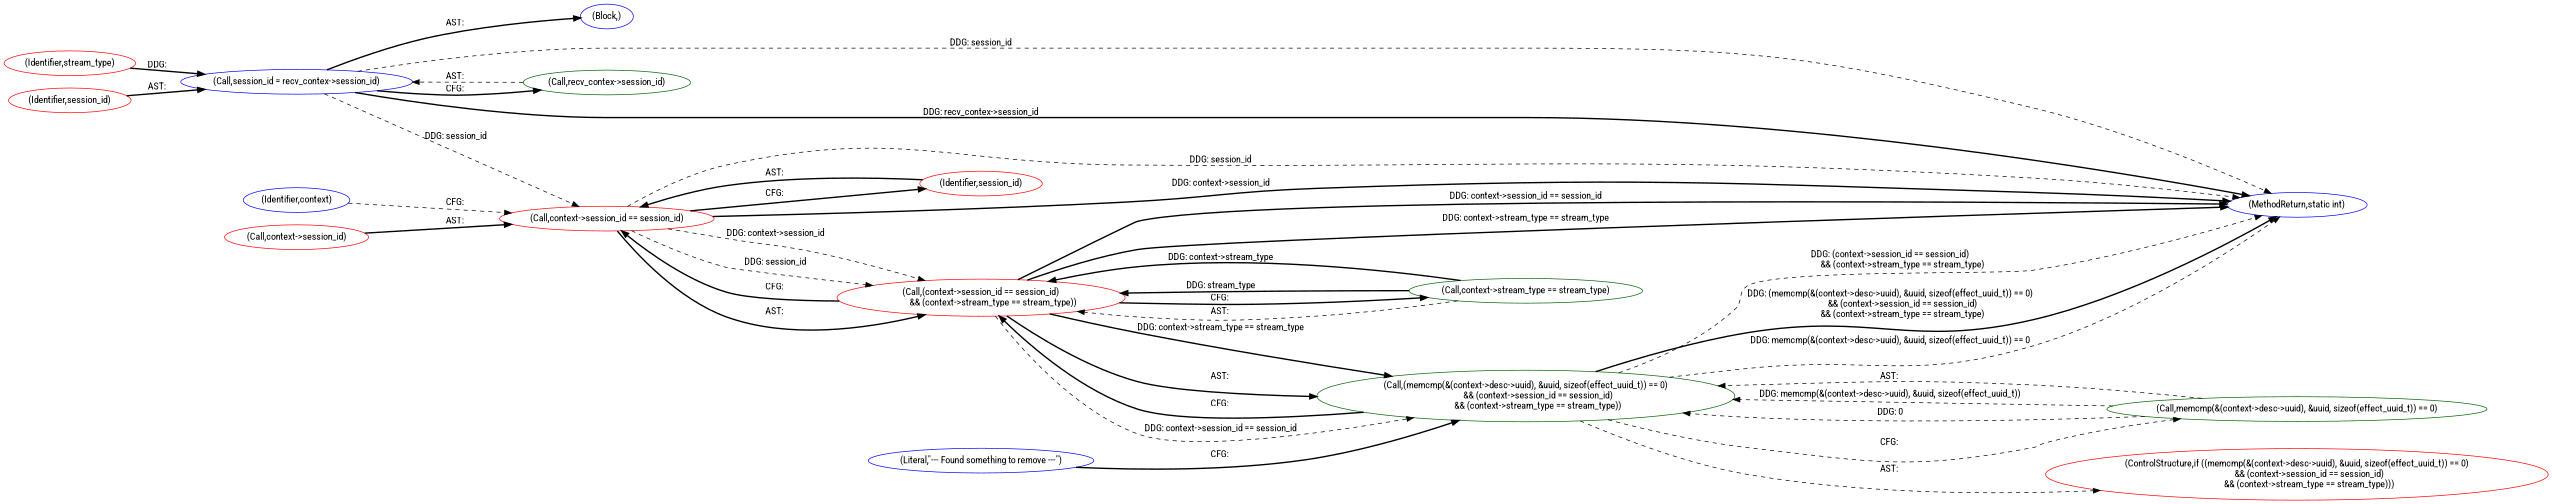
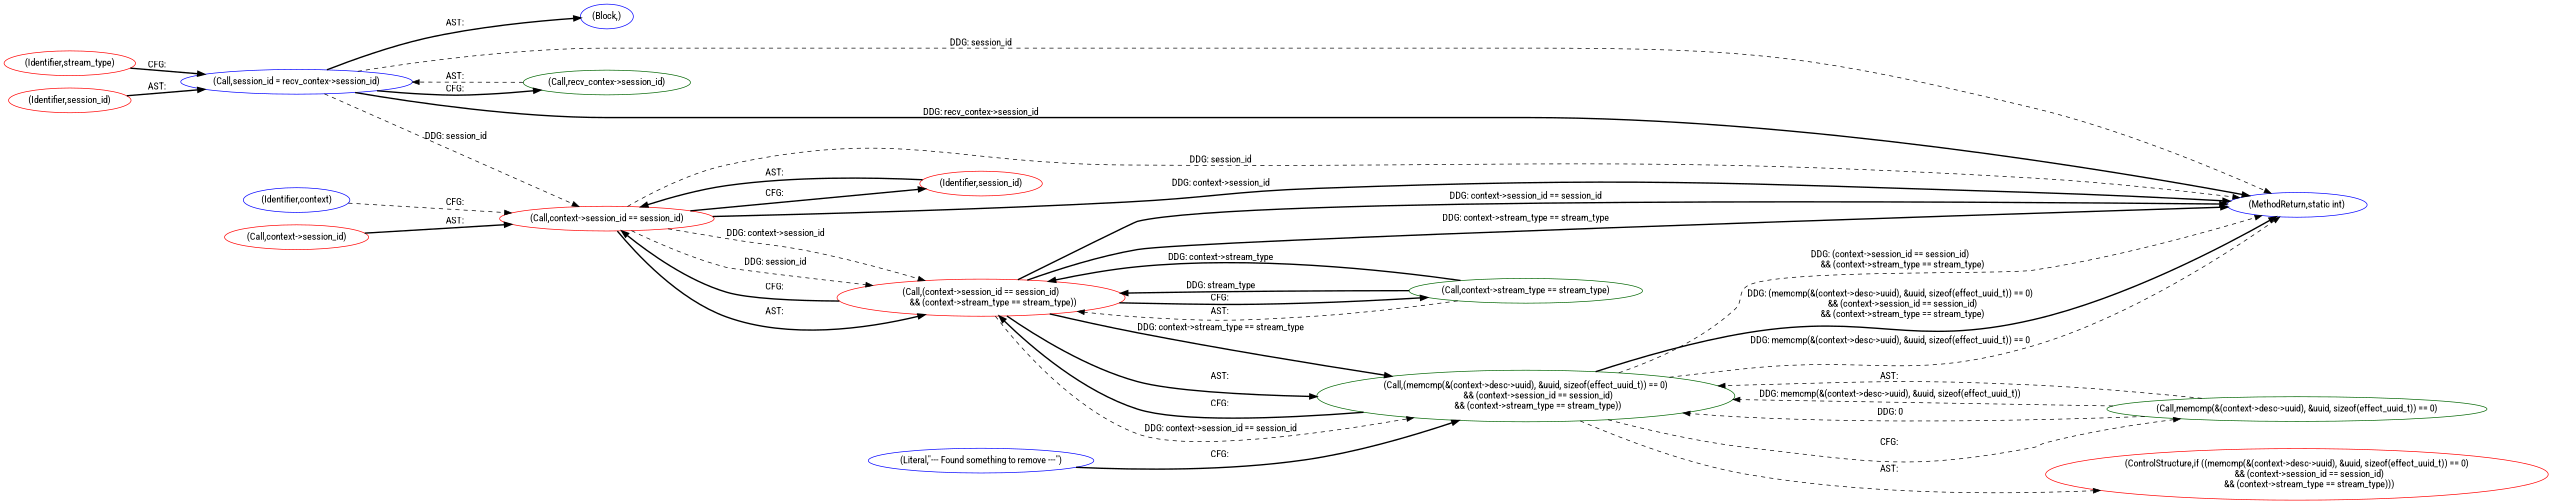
(158, 65) -> (158, 65)
